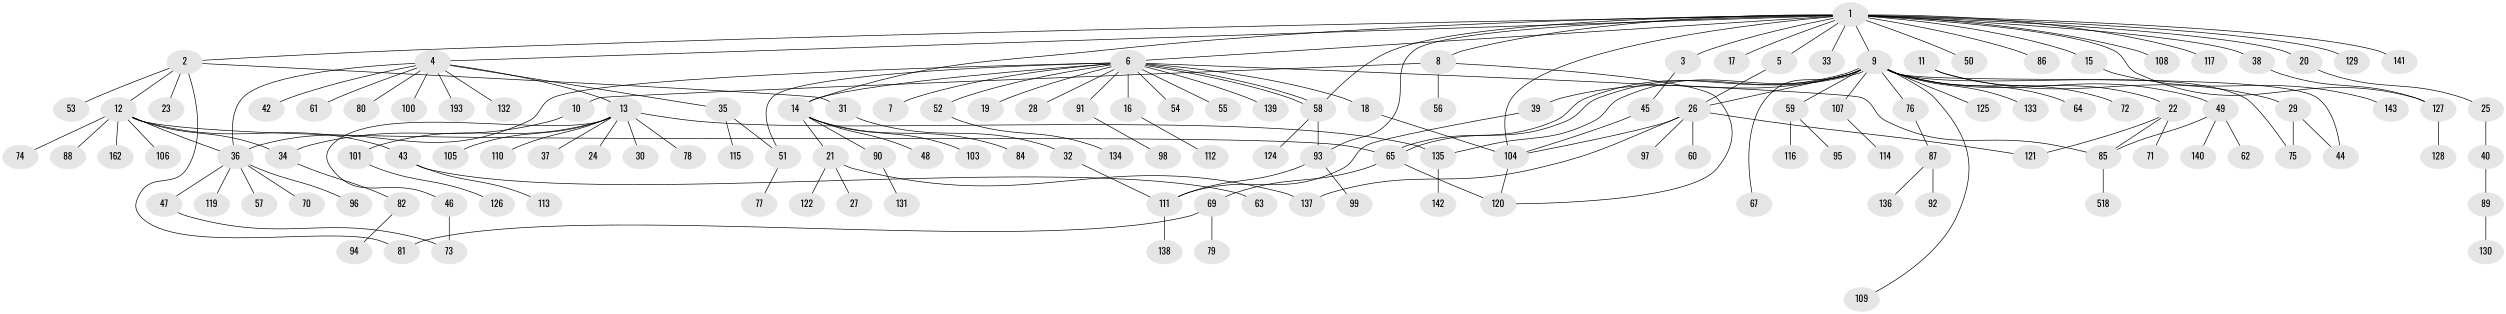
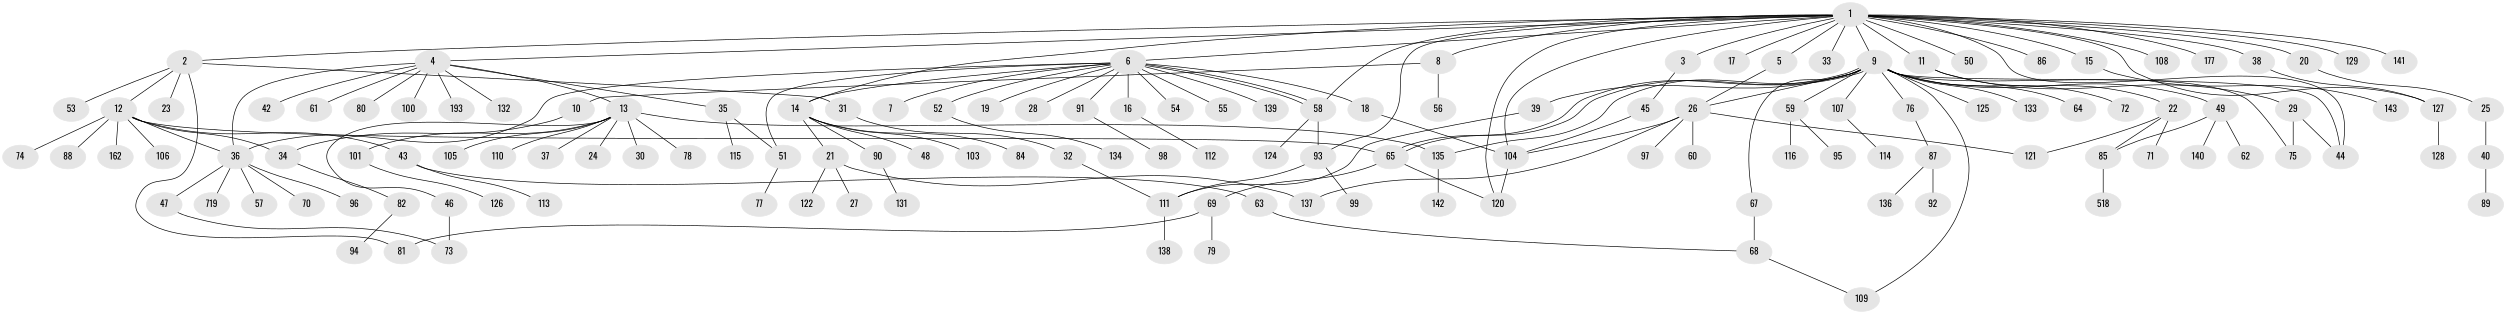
none -> (1886, 38)
(2209, 62) -> (2209, 62)
none -> (2201, 77)
(1600, 82) -> none
(1732, 132) -> (1582, 38)
(212, 205) -> (212, 205)
none -> (1754, 252)
(2486, 252) -> none
